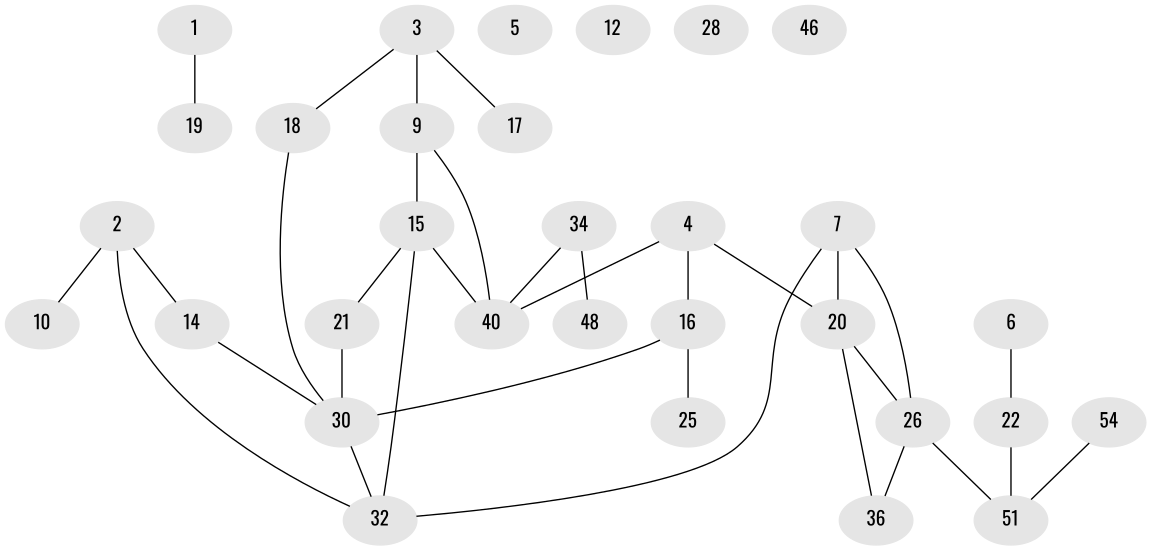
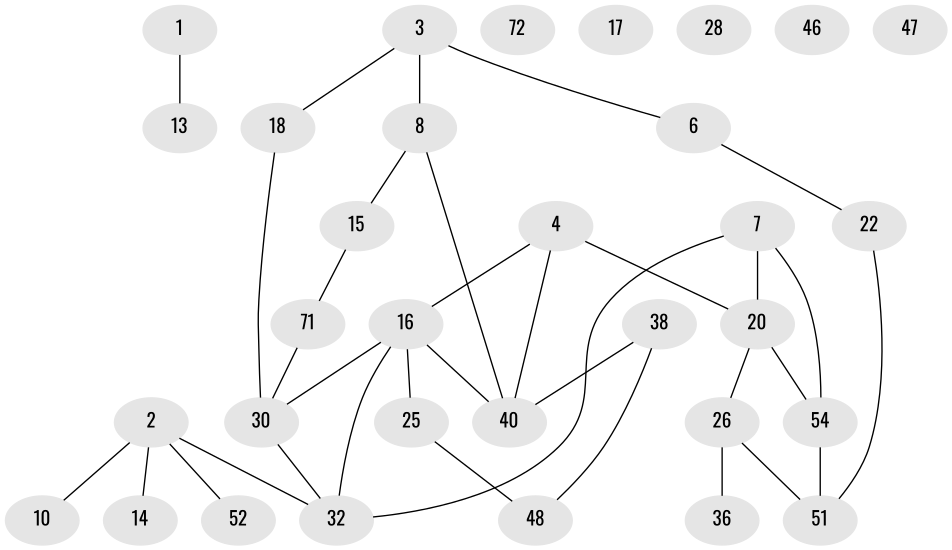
(515, 30) -> none
(613, 30) -> (518, 30)
none -> (910, 30)
(466, 79) -> (553, 85)
(195, 128) -> (180, 128)
(417, 128) -> (420, 128)
(579, 226) -> (659, 324)
(454, 275) -> (458, 373)
(894, 319) -> (812, 318)
(342, 324) -> (308, 324)
(267, 373) -> none
(400, 374) -> (356, 418)
(857, 422) -> (789, 373)
none -> (474, 471)
none -> (238, 520)
